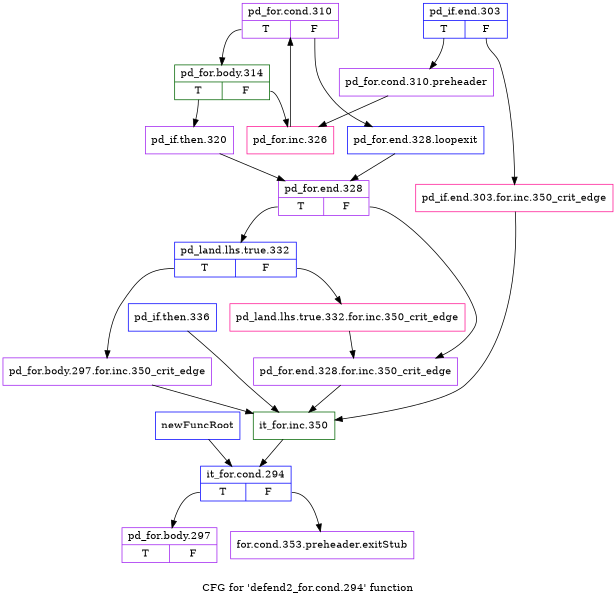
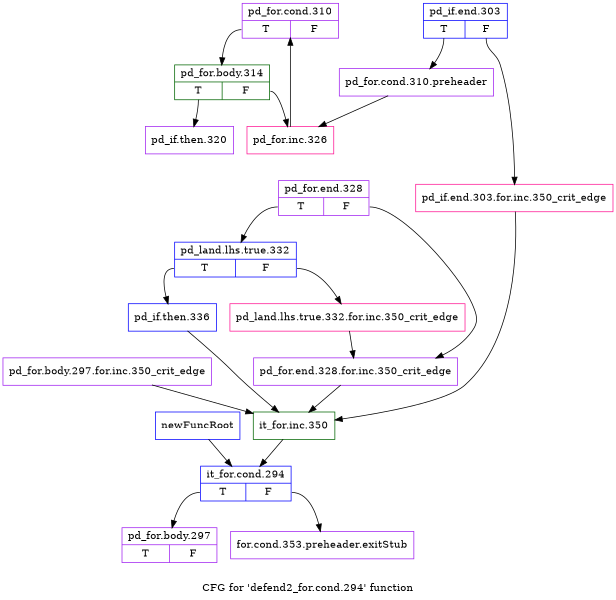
(416, 140) -> none
(249, 166) -> none
(126, 296) -> (164, 280)
